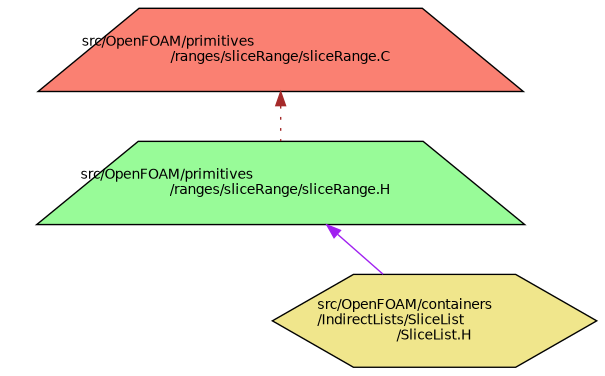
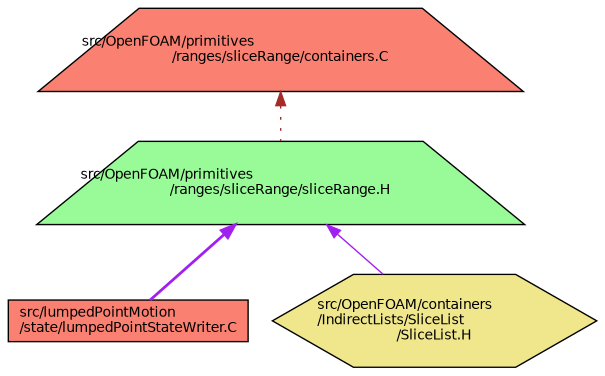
(281, 50) -> (281, 50)
none -> (128, 321)
